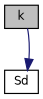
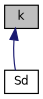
(29, 44) -> (14, 55)
